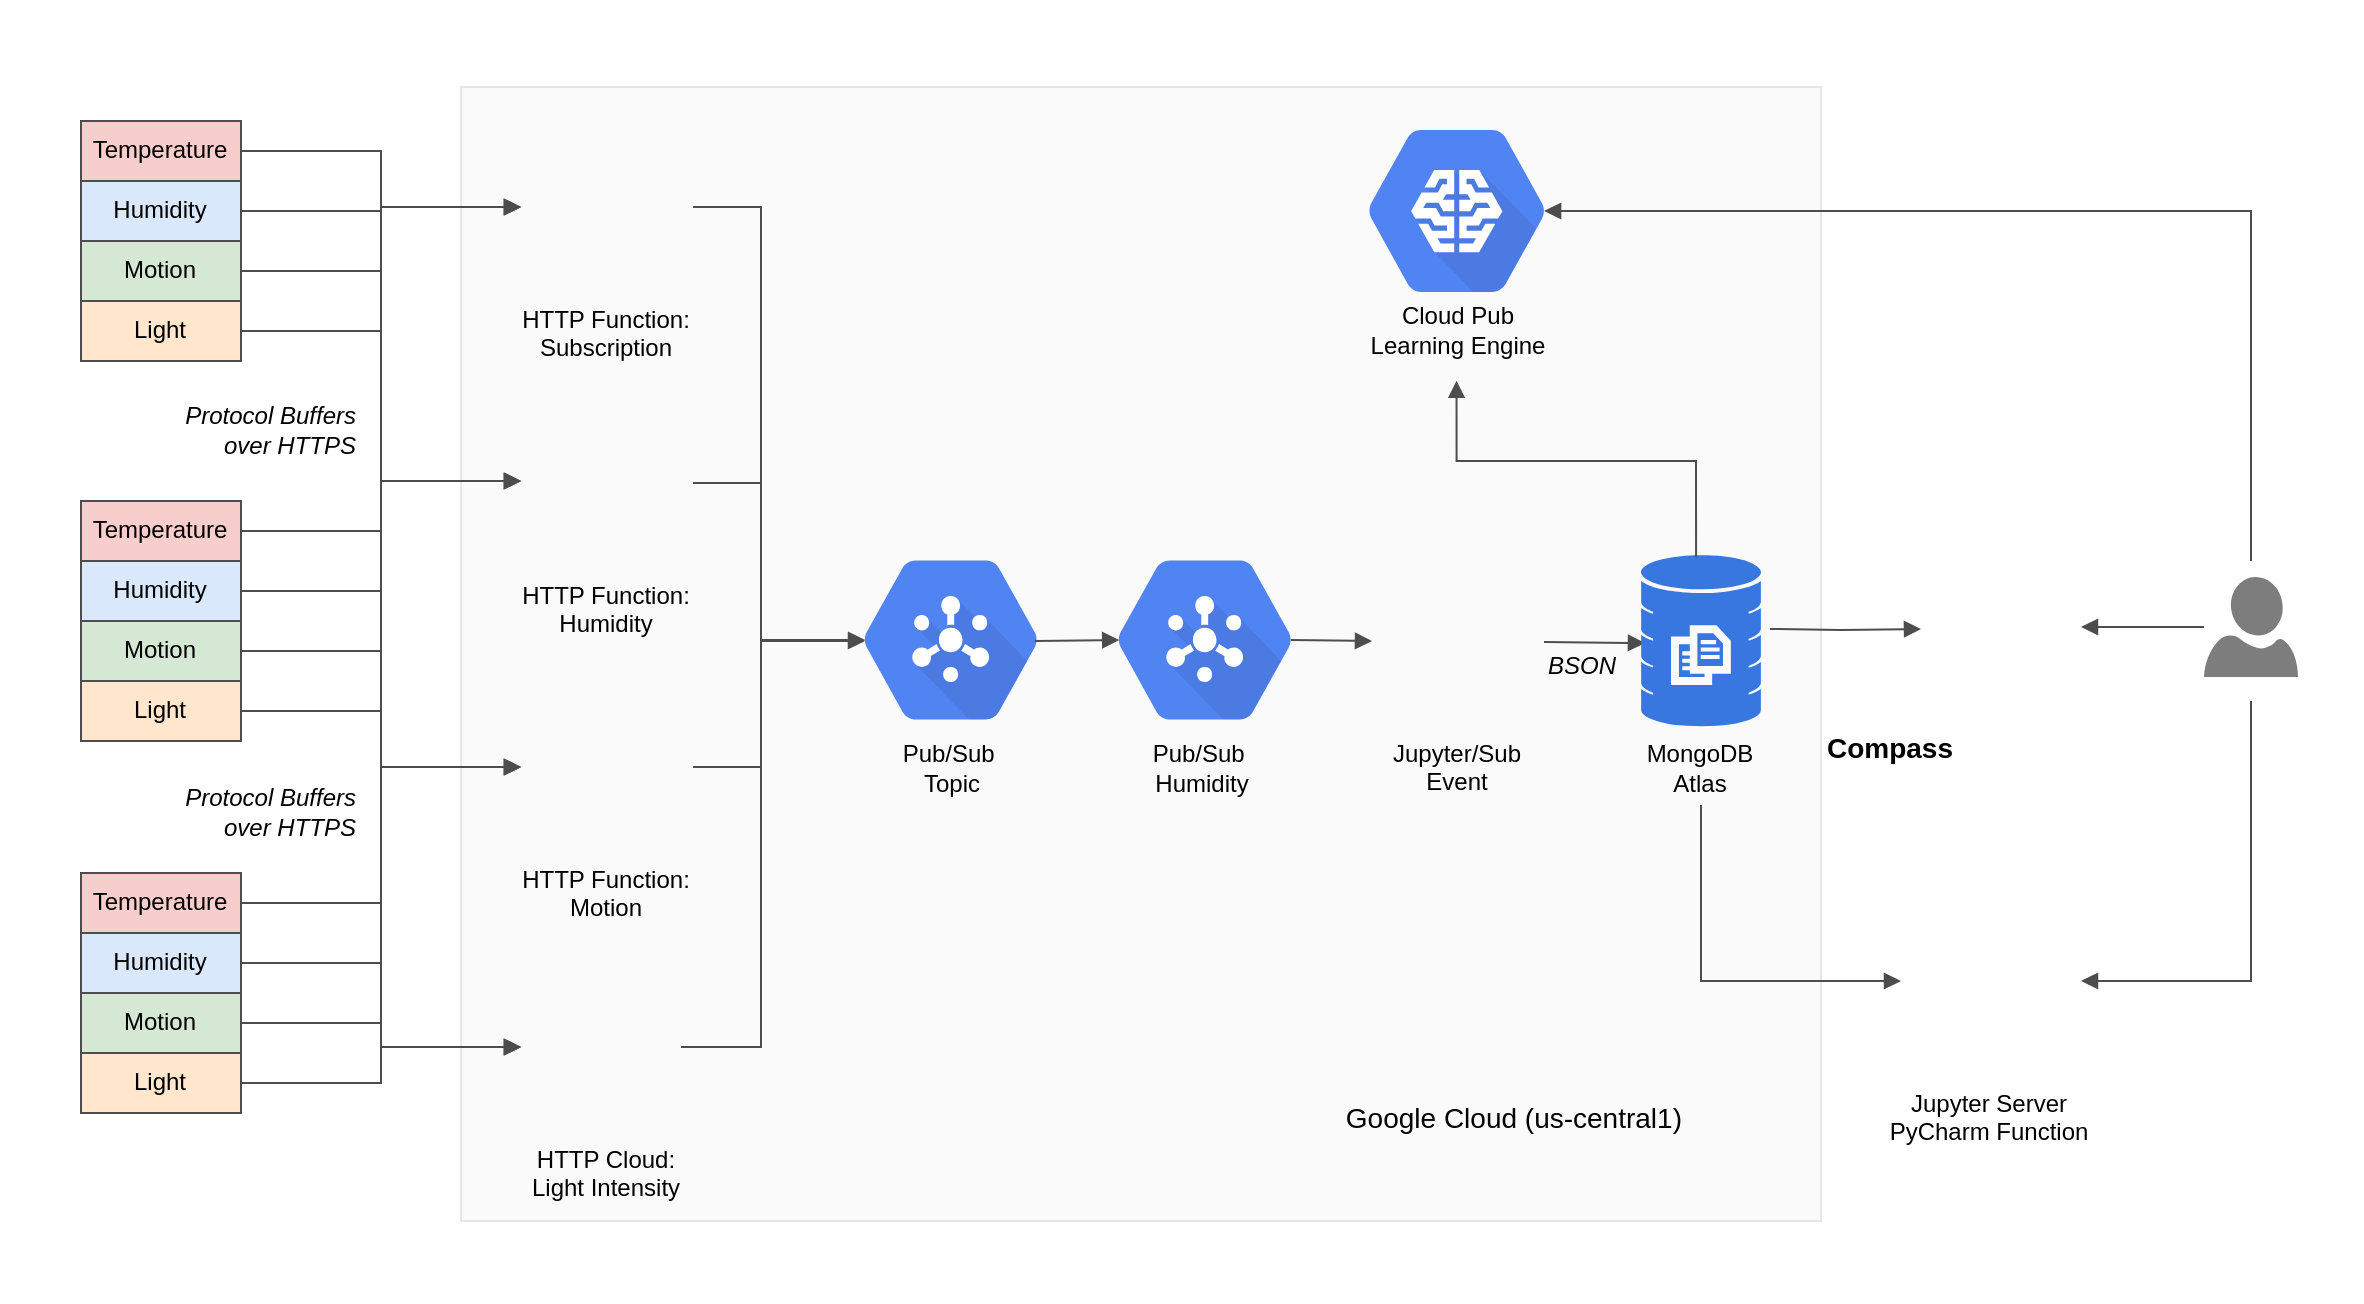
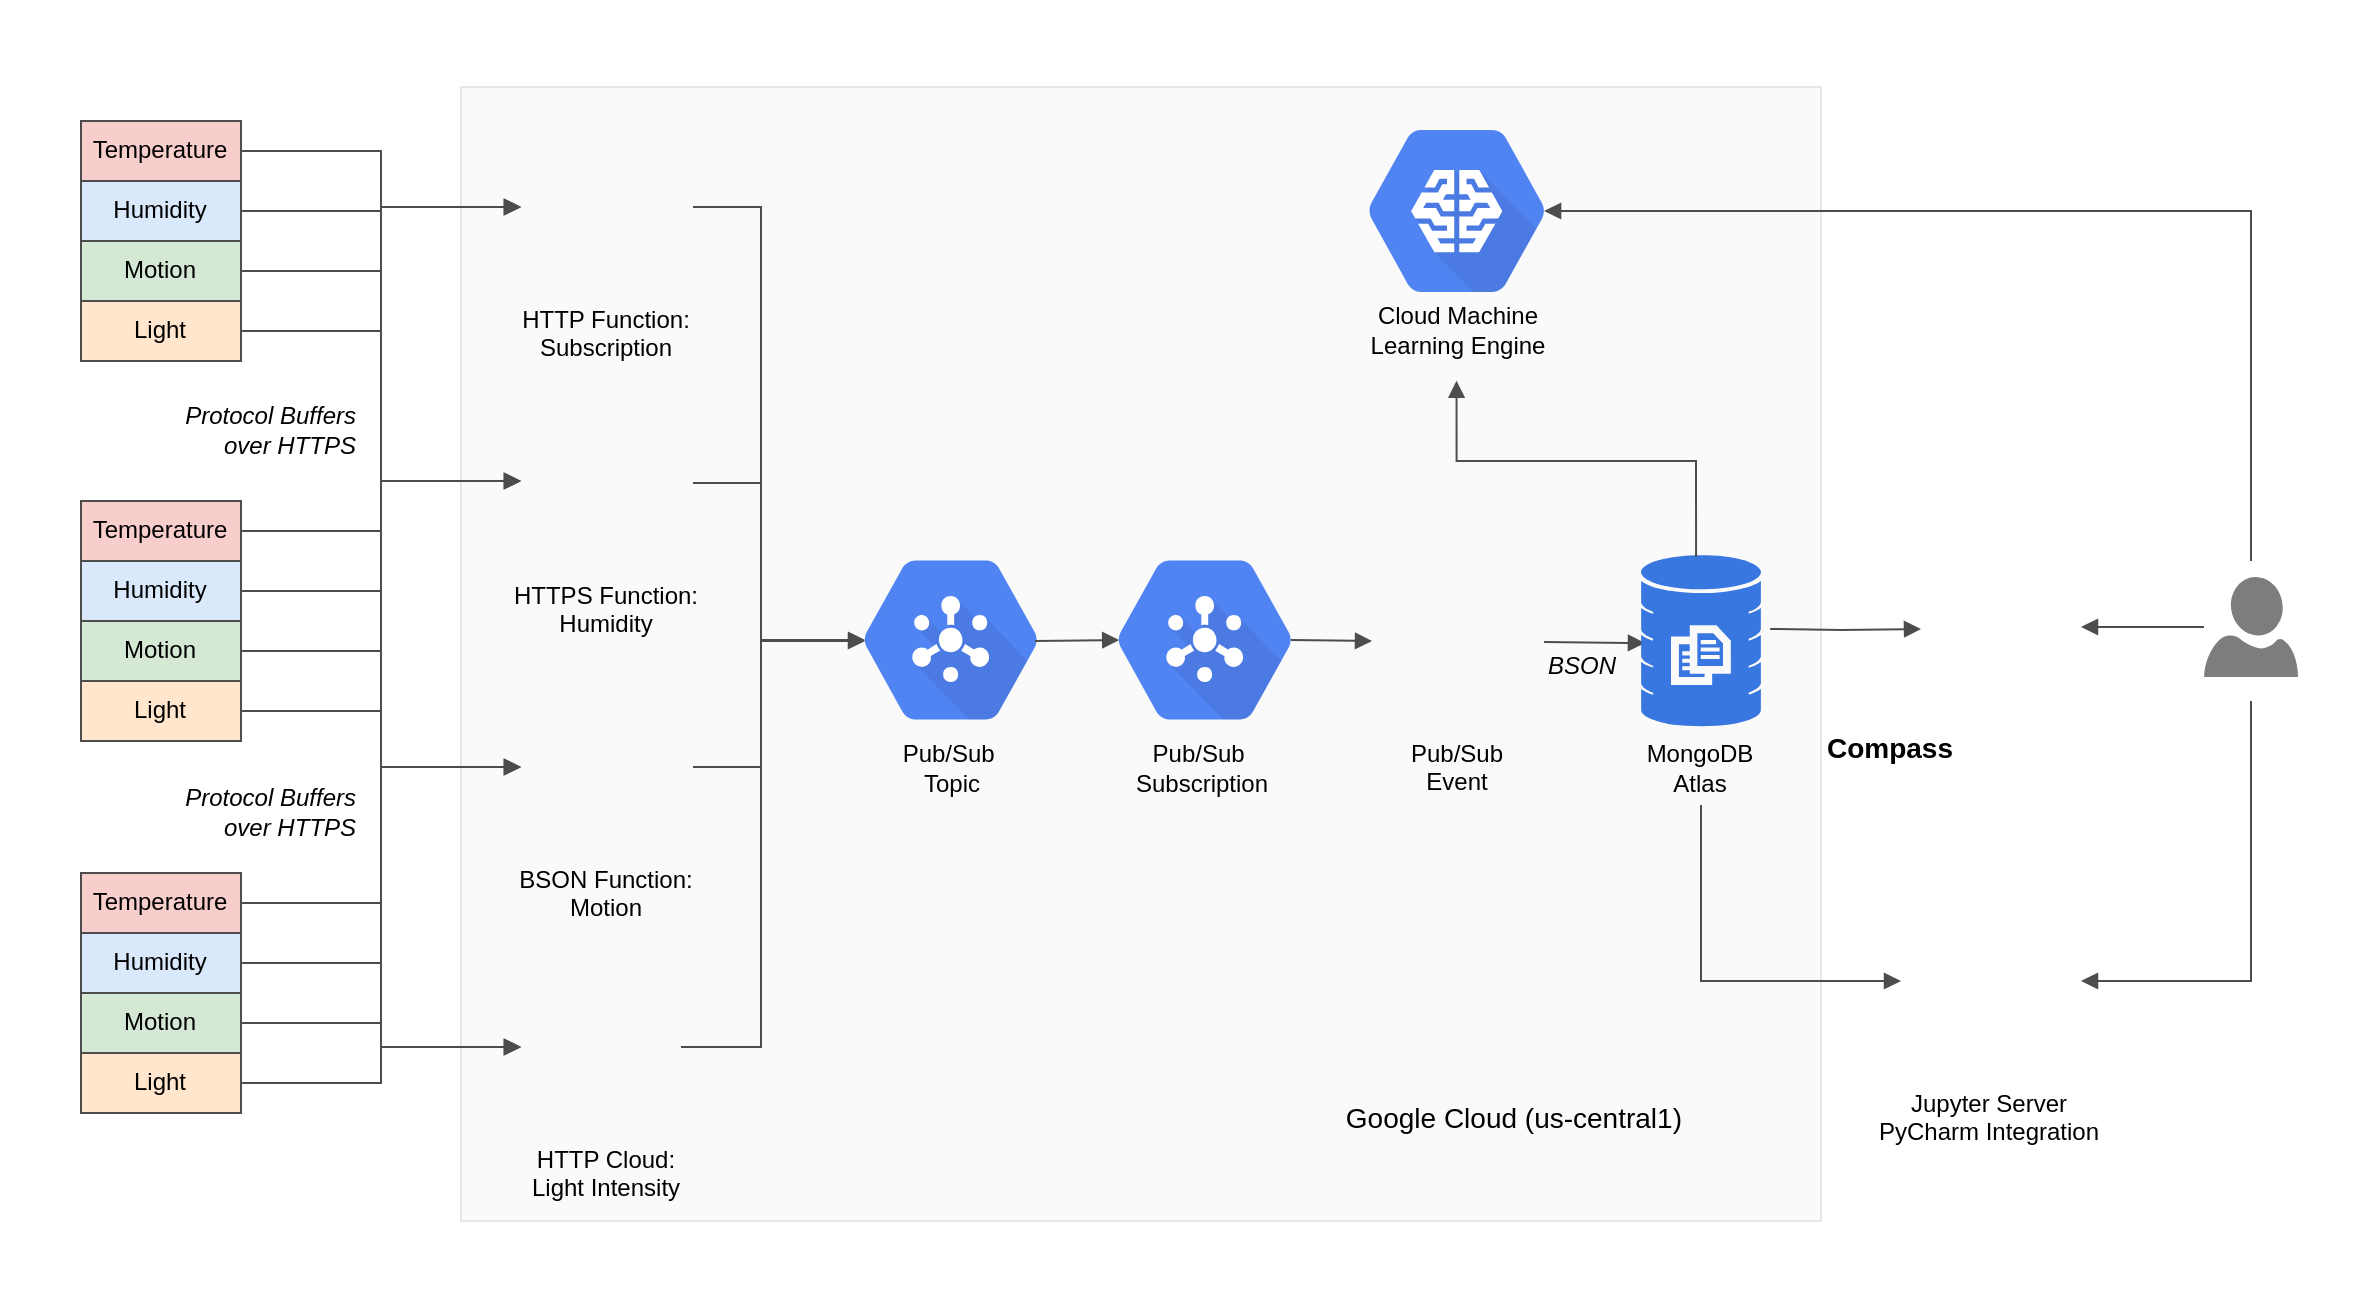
(1459, 331) -> (1459, 331)
(606, 596) -> (606, 596)
(1457, 754) -> (1457, 754)
(1203, 769) -> (1203, 769)
(606, 880) -> (606, 880)
(1989, 1104) -> (1989, 1104)
